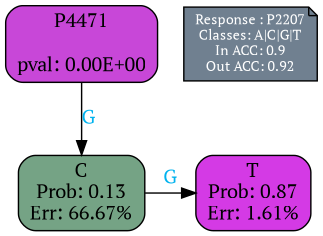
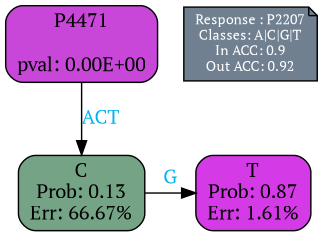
(89, 119) -> (101, 119)
